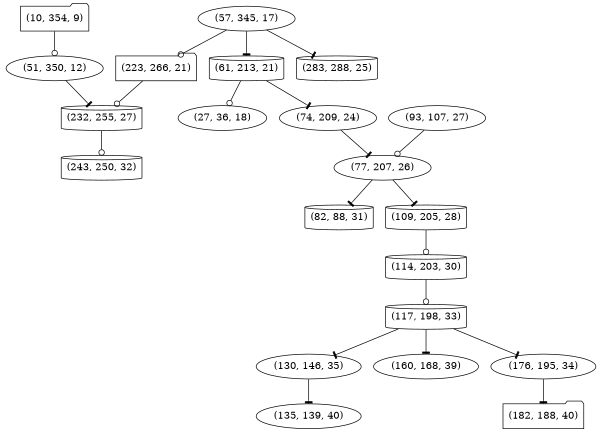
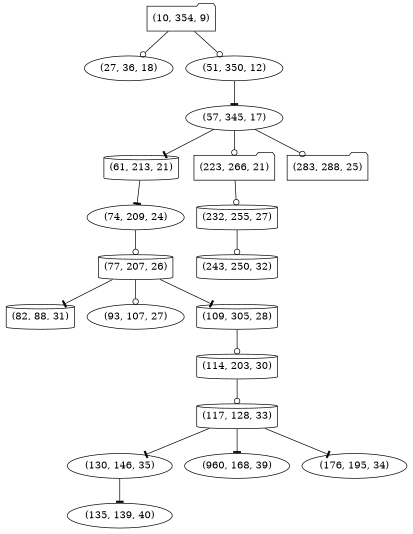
(289, 42) -> (277, 141)
(337, 68) -> (328, 168)
(236, 91) -> (157, 42)
(77, 92) -> (234, 92)
(412, 141) -> (136, 289)
(354, 142) -> (136, 240)
(383, 168) -> (136, 267)
(426, 217) -> (237, 317)
(426, 317) -> (237, 416)
(426, 367) -> (237, 466)
(543, 416) -> none
